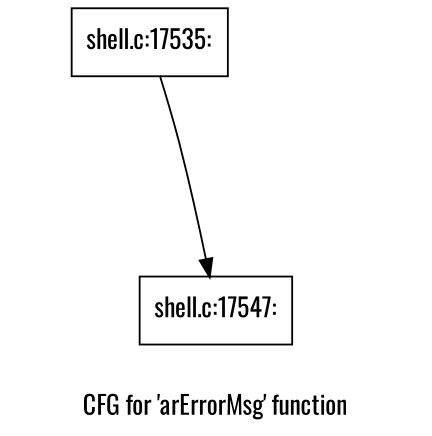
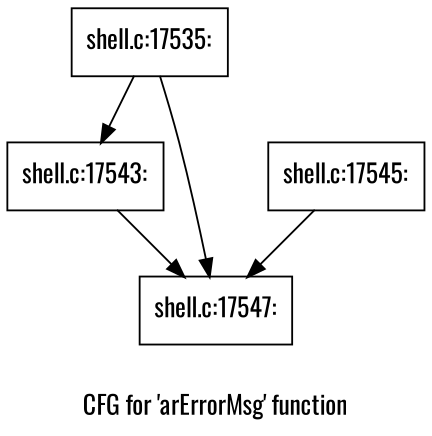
none -> (85, 176)
none -> (346, 176)
